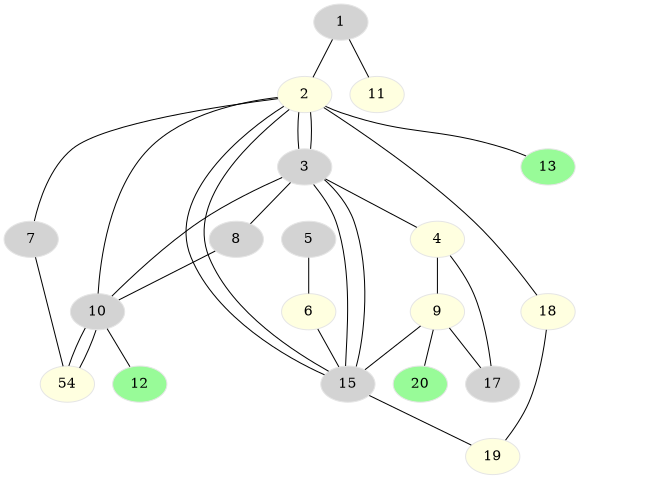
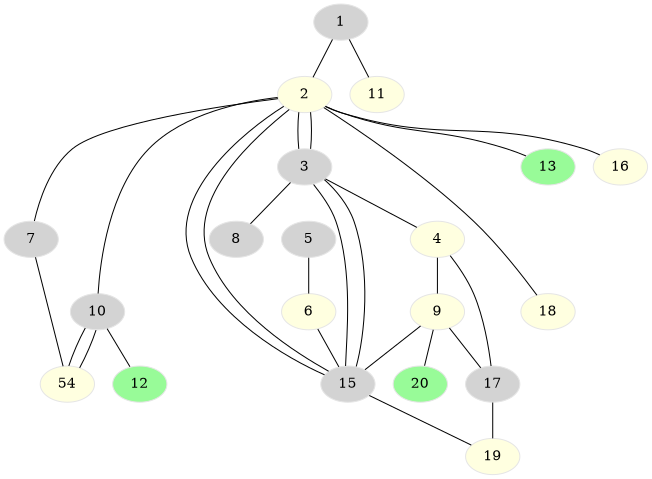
none -> (620, 167)
(195, 225) -> none
(167, 275) -> none
(534, 388) -> (493, 420)
